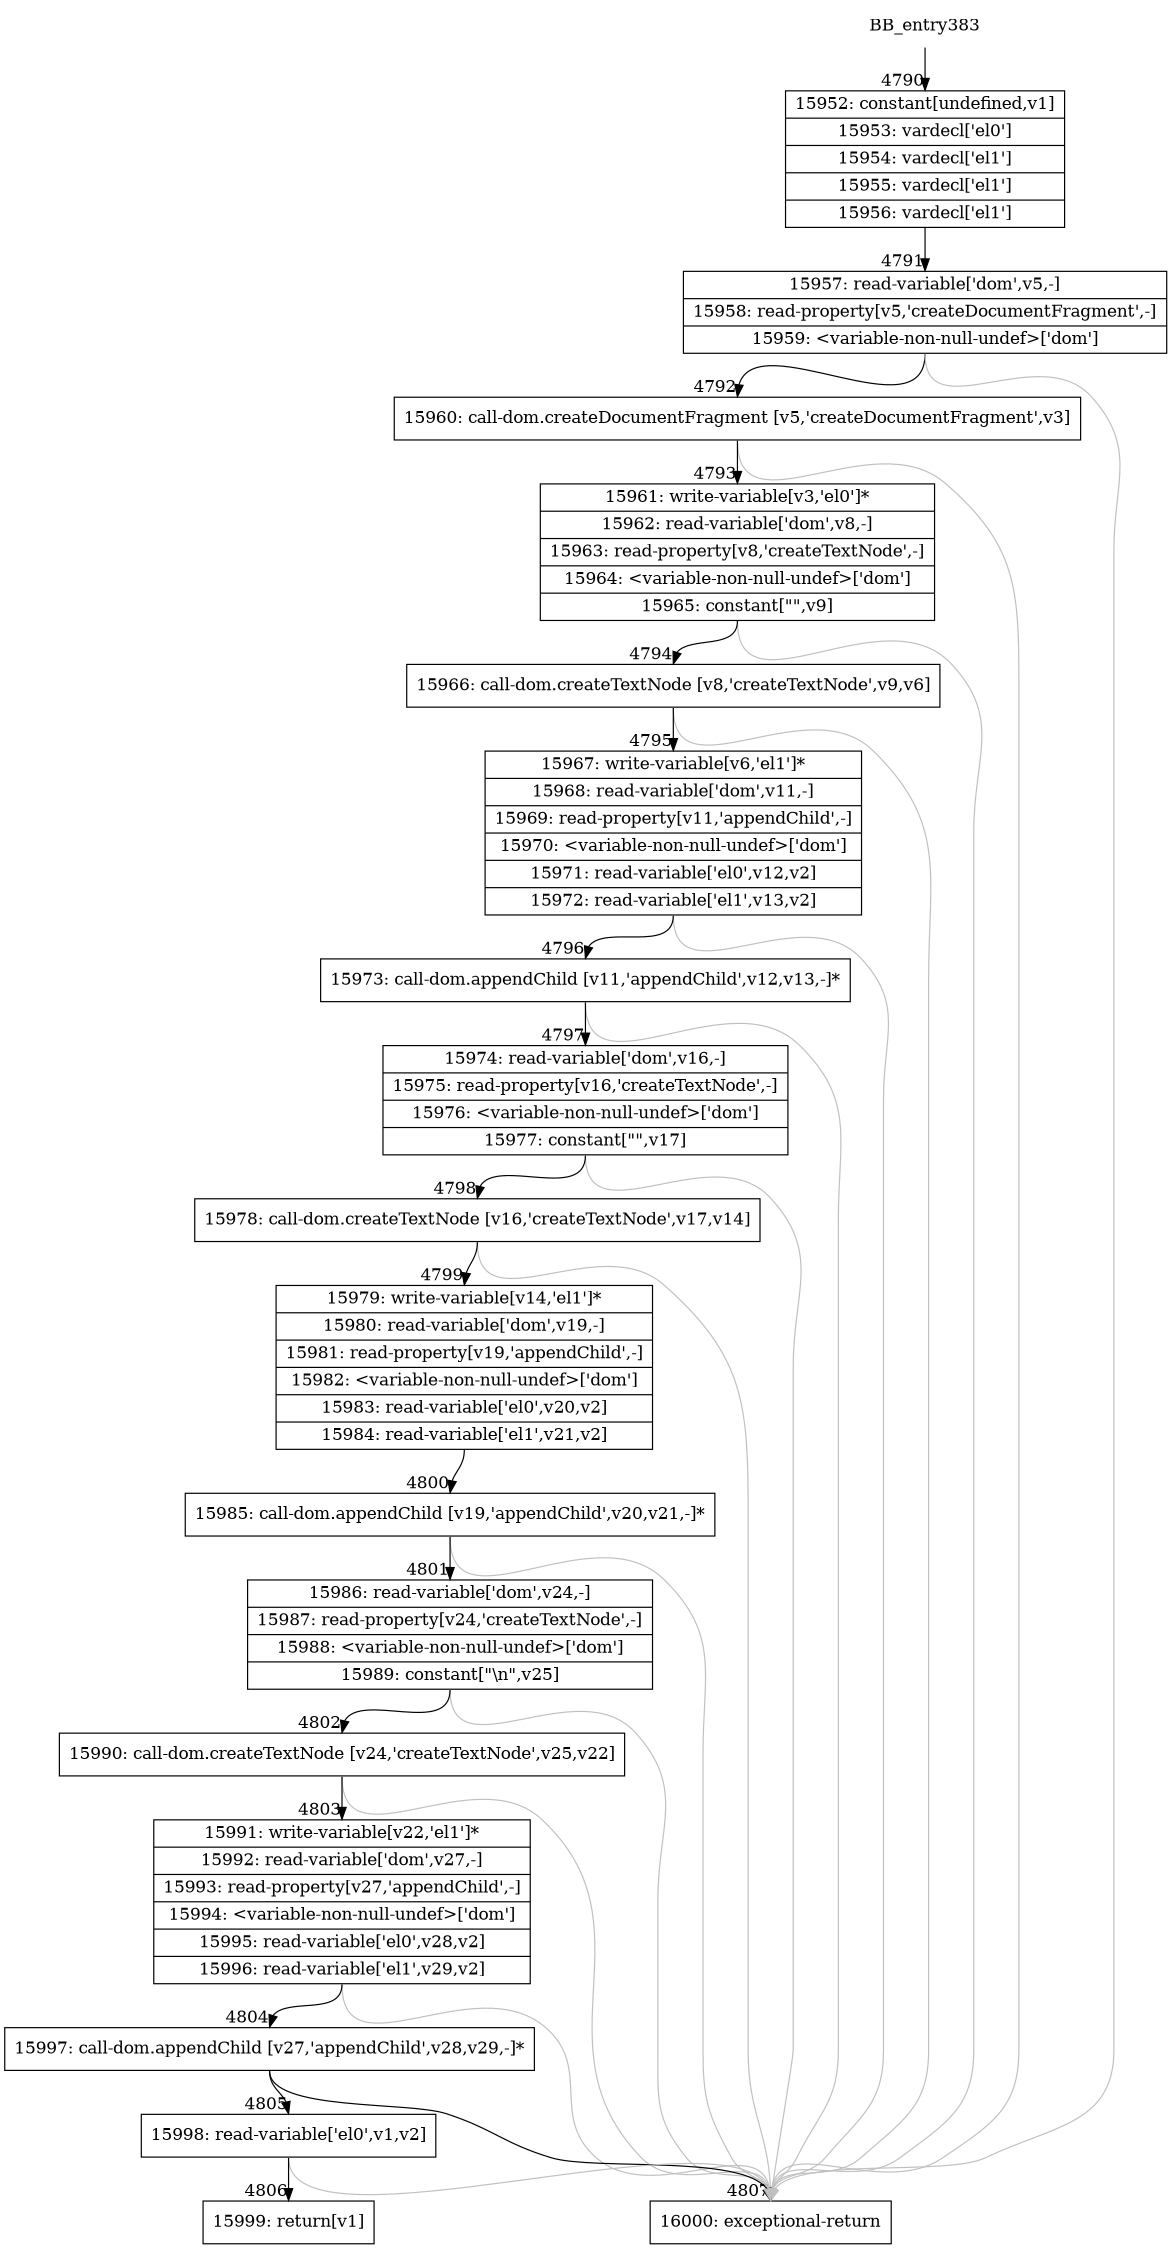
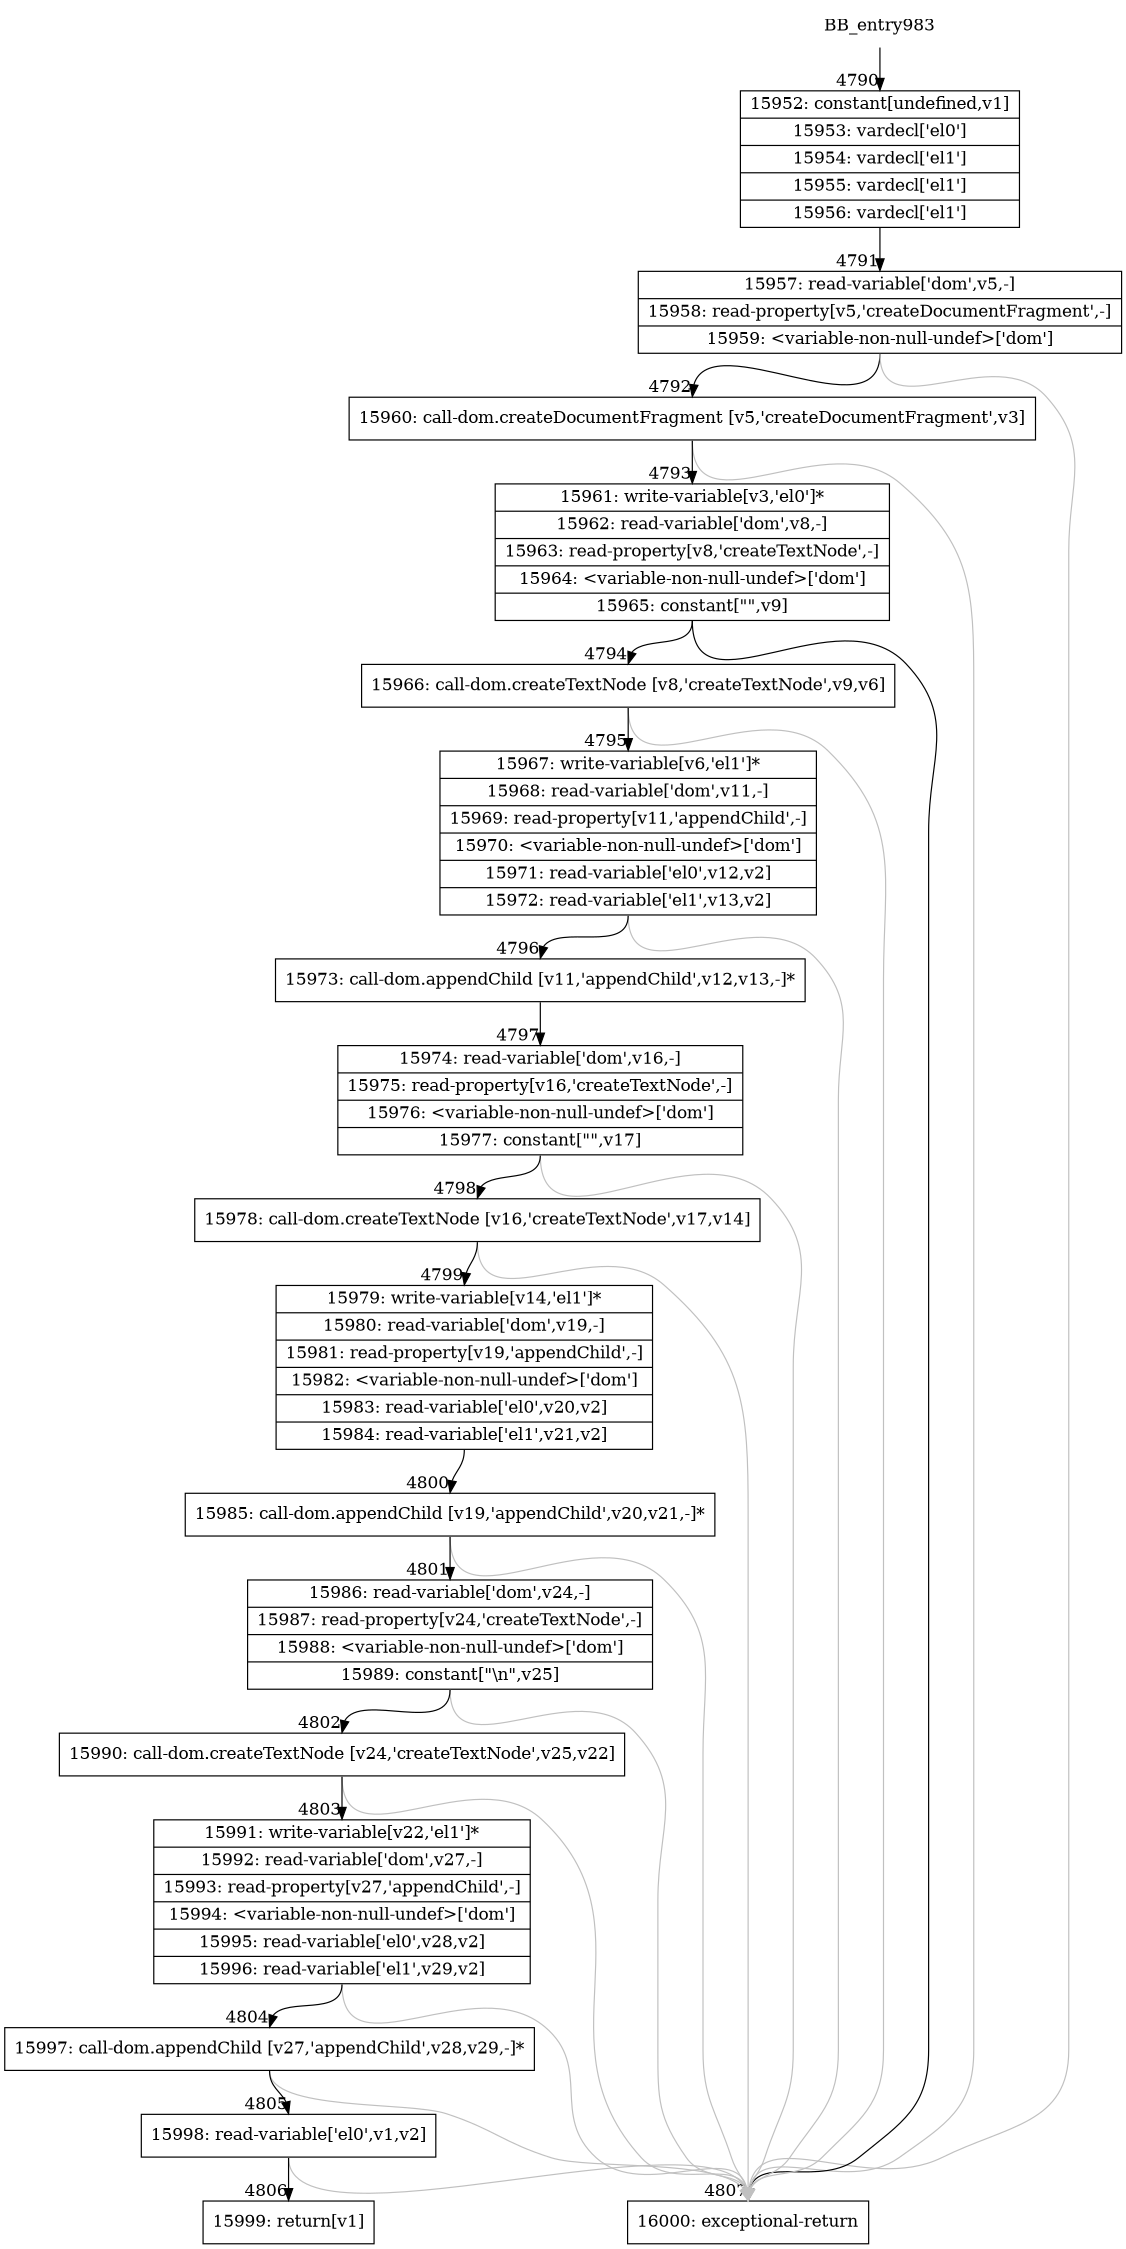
(925, 26) -> (880, 26)
(974, 1368) -> (929, 1357)
(838, 1497) -> none
(513, 2143) -> (503, 2138)
